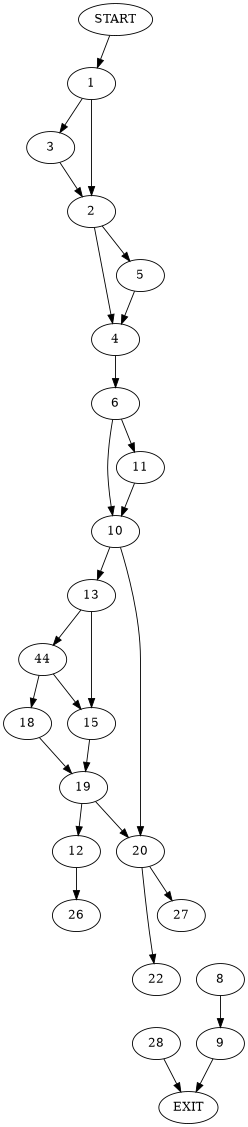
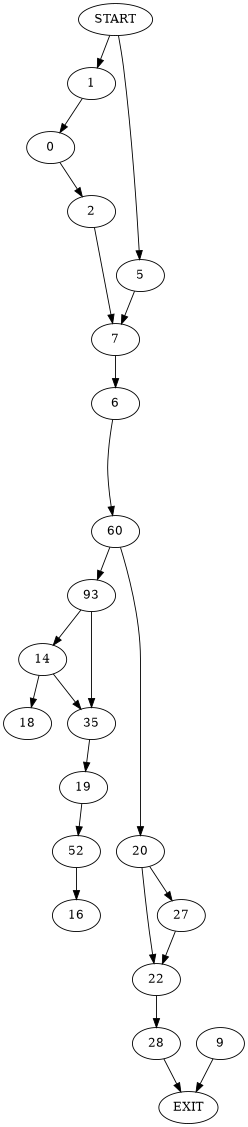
(92, 143) -> none
(51, 148) -> (51, 148)
(113, 240) -> (131, 143)
(116, 340) -> (116, 340)
(140, 468) -> none
(116, 532) -> (116, 532)
(92, 596) -> (92, 596)
(43, 660) -> (43, 660)
(92, 724) -> (92, 724)
(52, 752) -> none
(109, 816) -> none
(76, 852) -> (76, 852)
(76, 916) -> (76, 916)
none -> (171, 943)
(220, 980) -> none
none -> (156, 1007)
